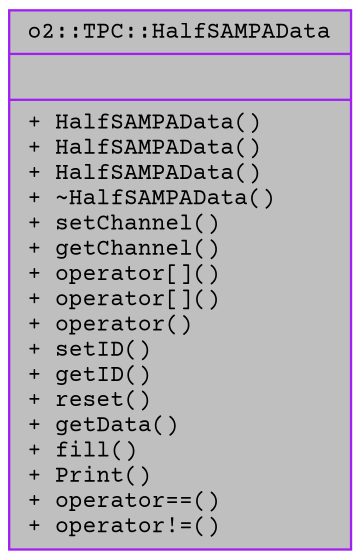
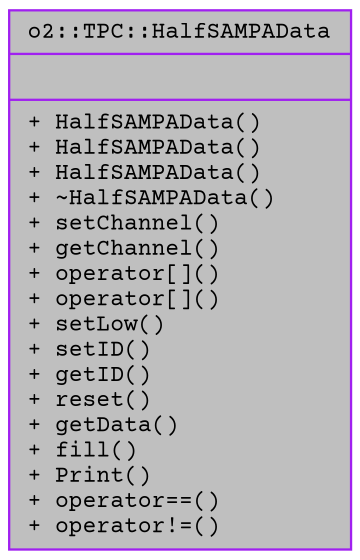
(111, 324) -> (98, 324)
